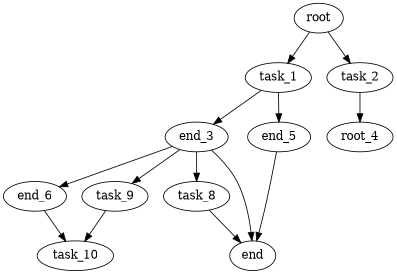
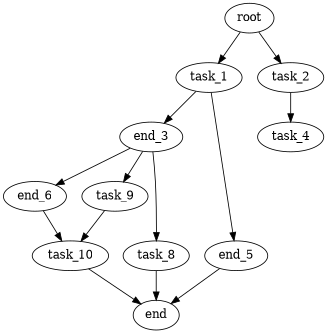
(360, 137) -> (291, 137)
(240, 187) -> (111, 284)
